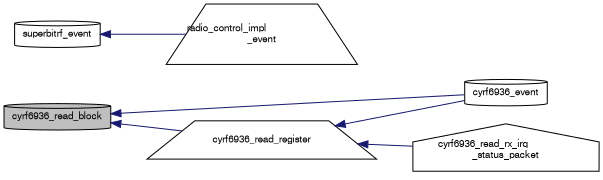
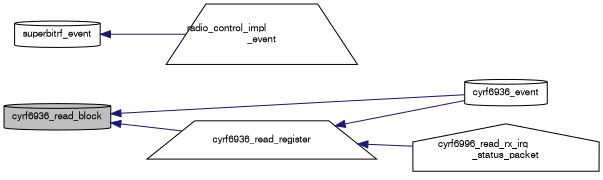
(506, 150) -> (506, 150)
